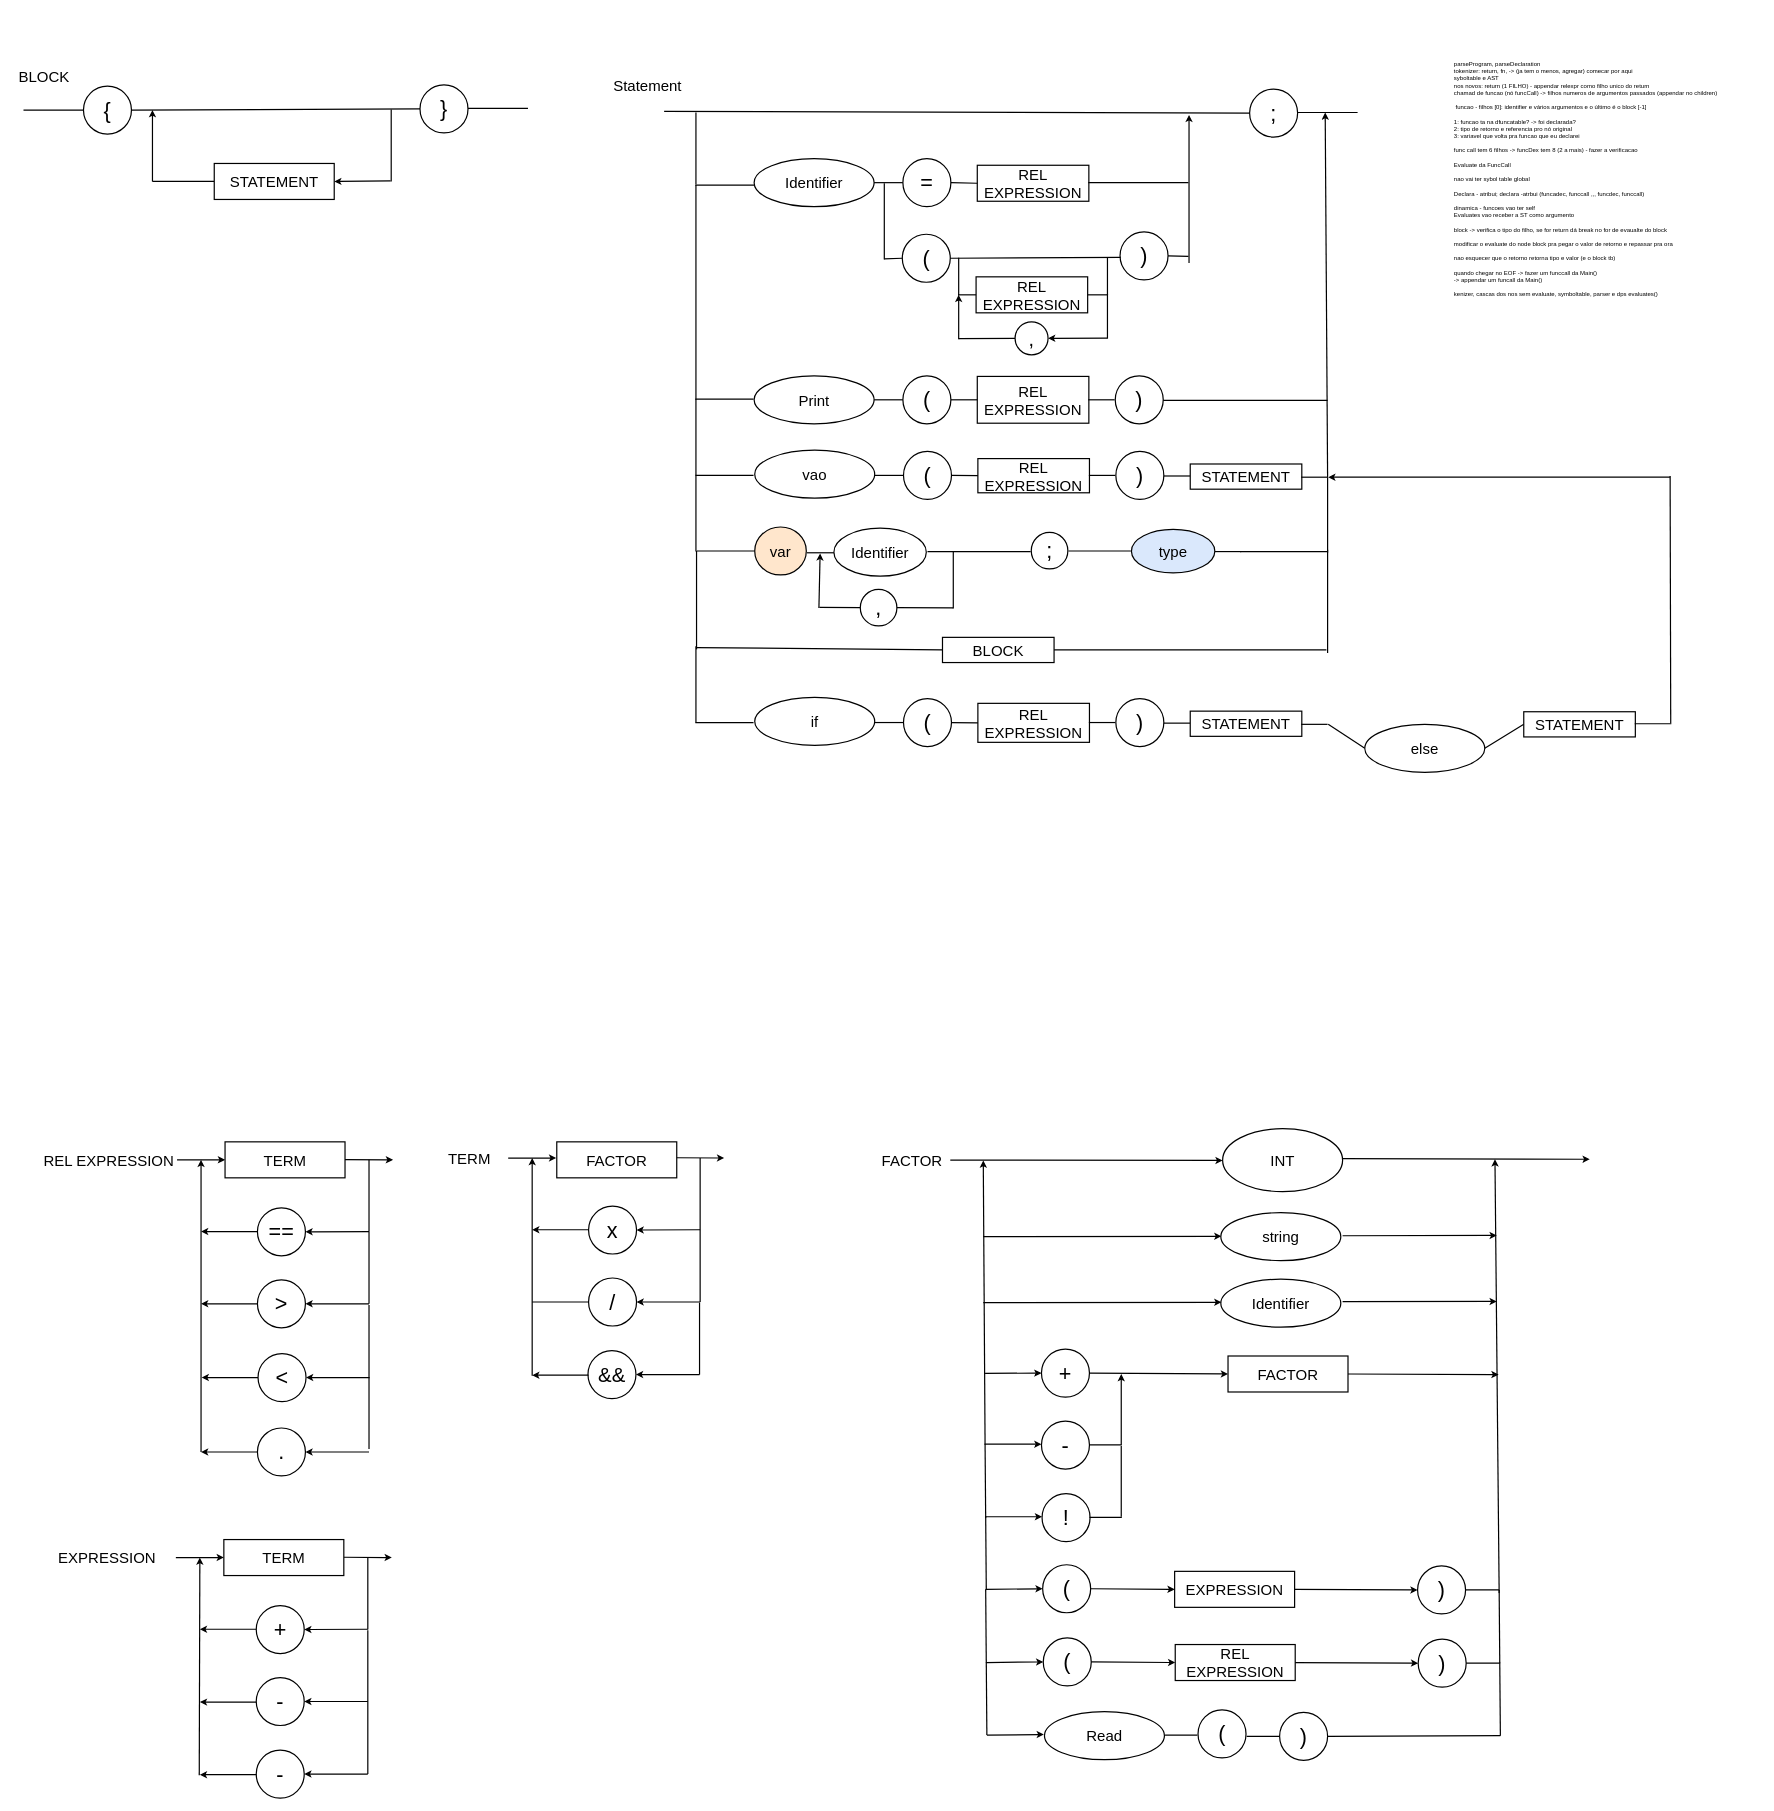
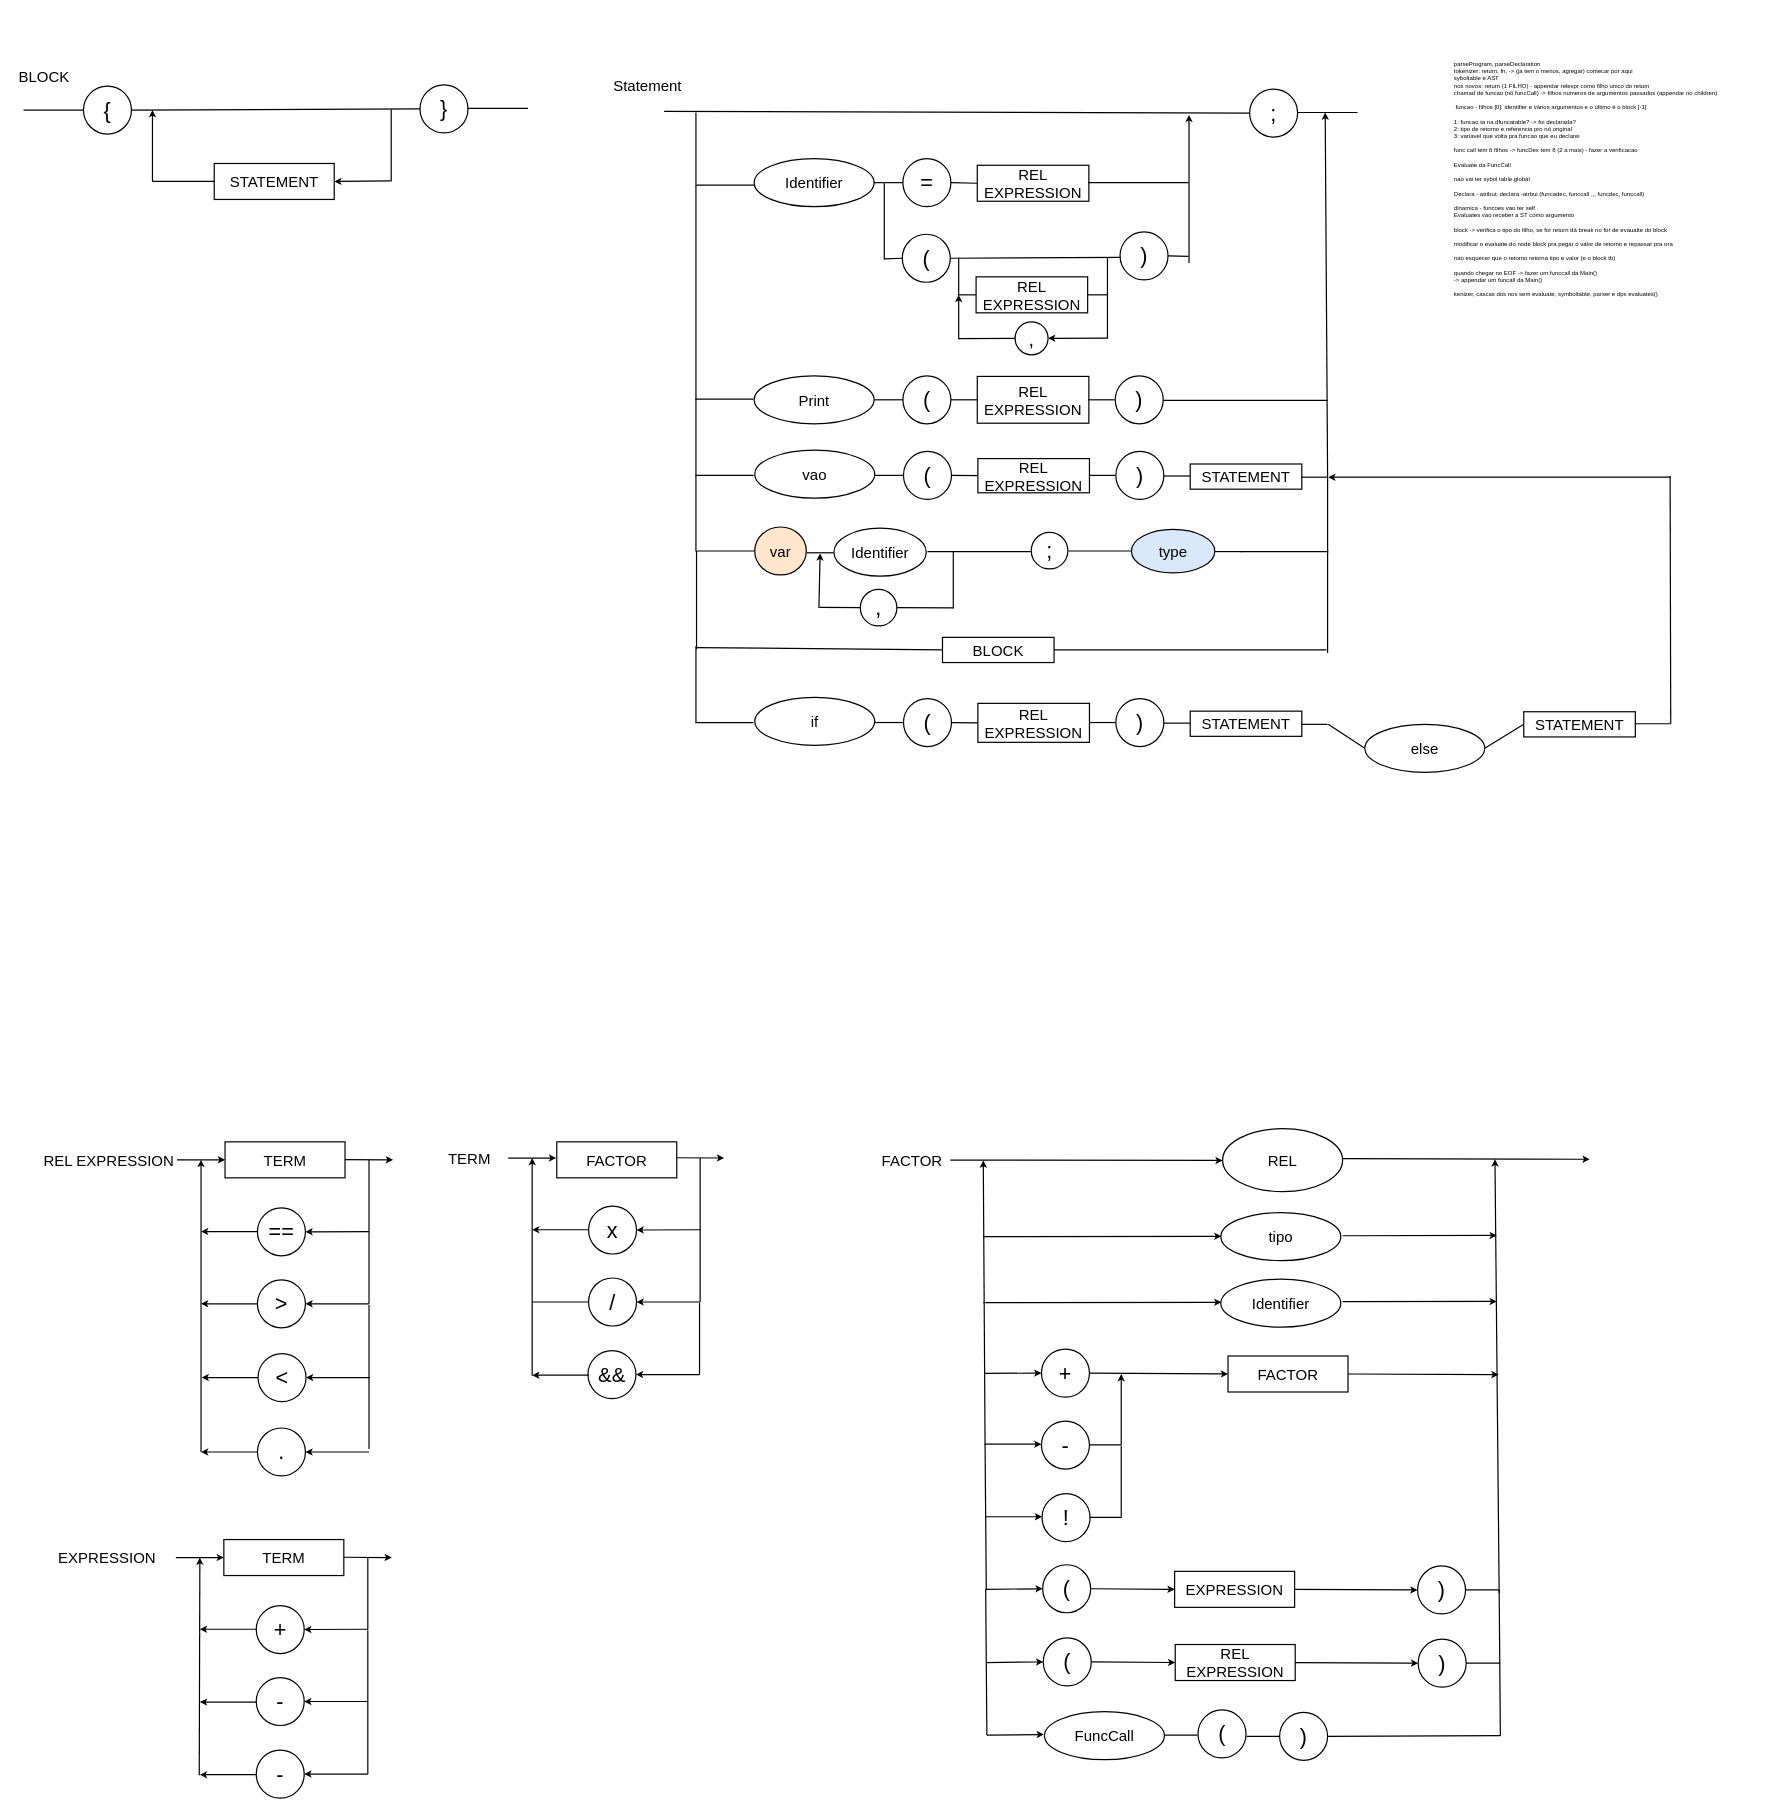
(1283, 1161) -> (1283, 1161)
(1281, 1237) -> (1281, 1237)
(1104, 1736) -> (1104, 1736)
